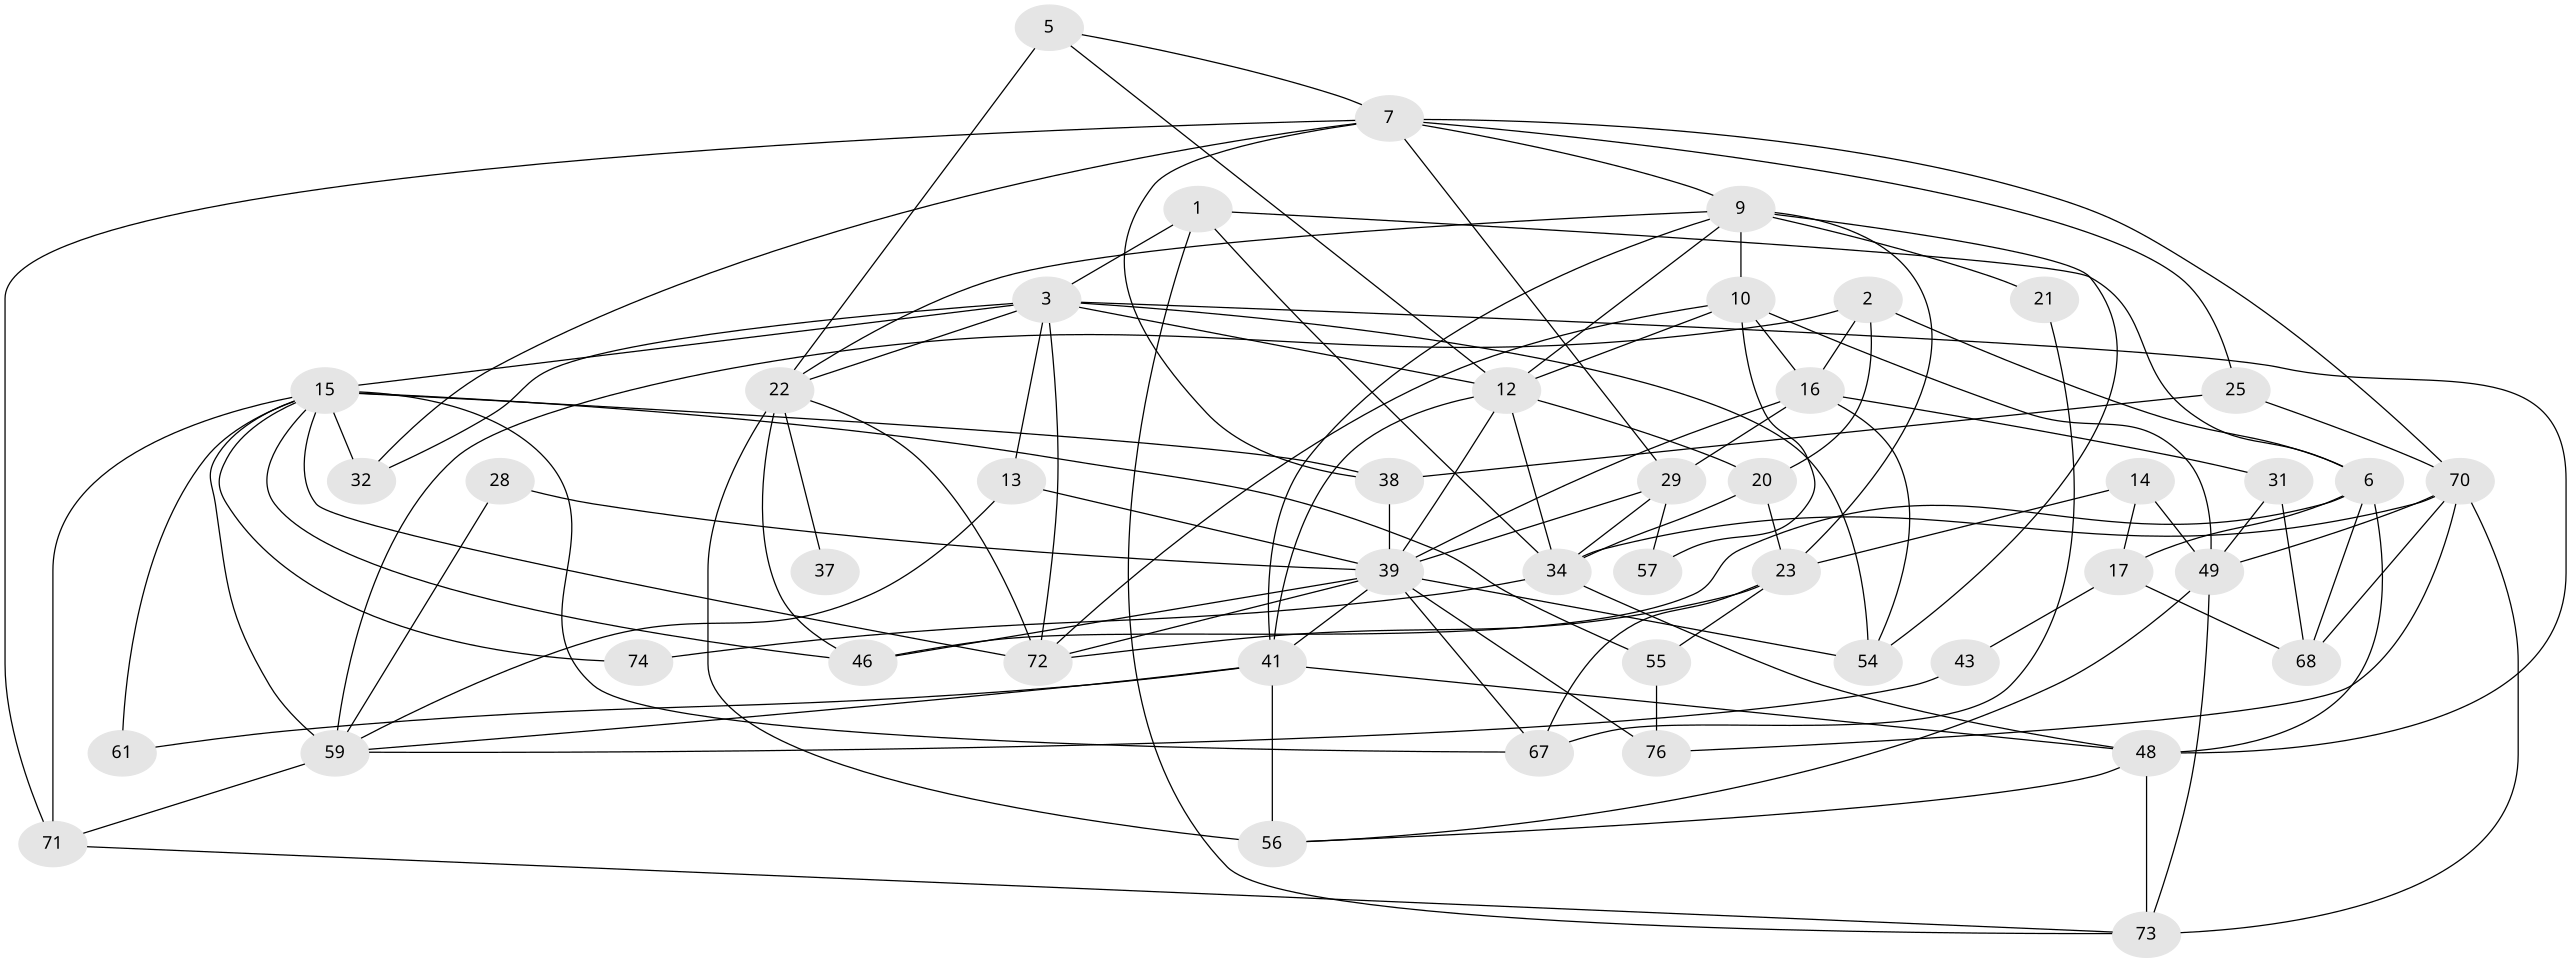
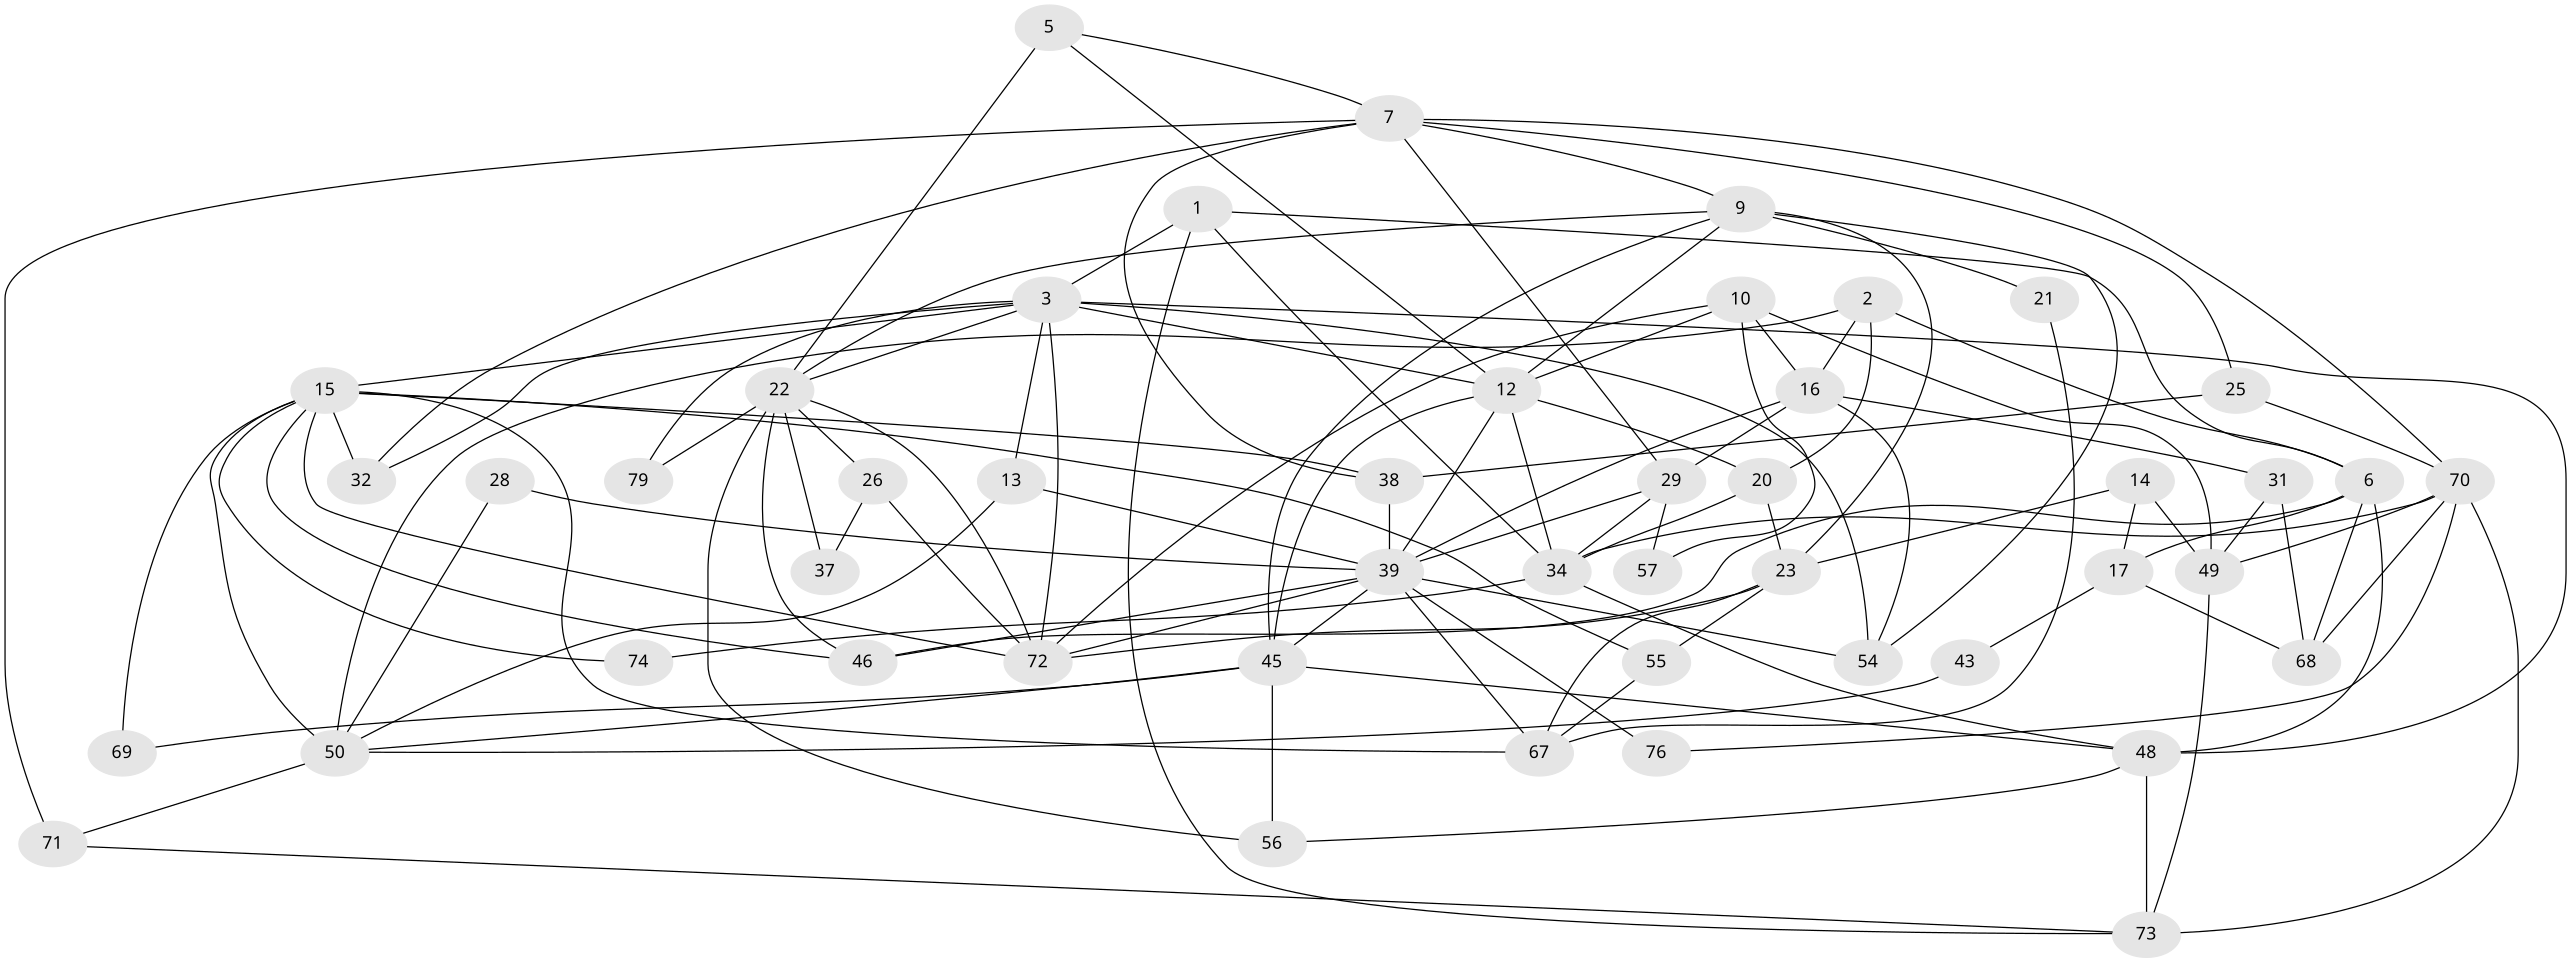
(1741, 255) -> none
none -> (639, 481)
none -> (873, 481)
(59, 538) -> none
(1272, 663) -> (1272, 663)
(1657, 708) -> (1602, 705)
(122, 753) -> (122, 753)
(335, 753) -> (335, 753)
(1769, 779) -> none
